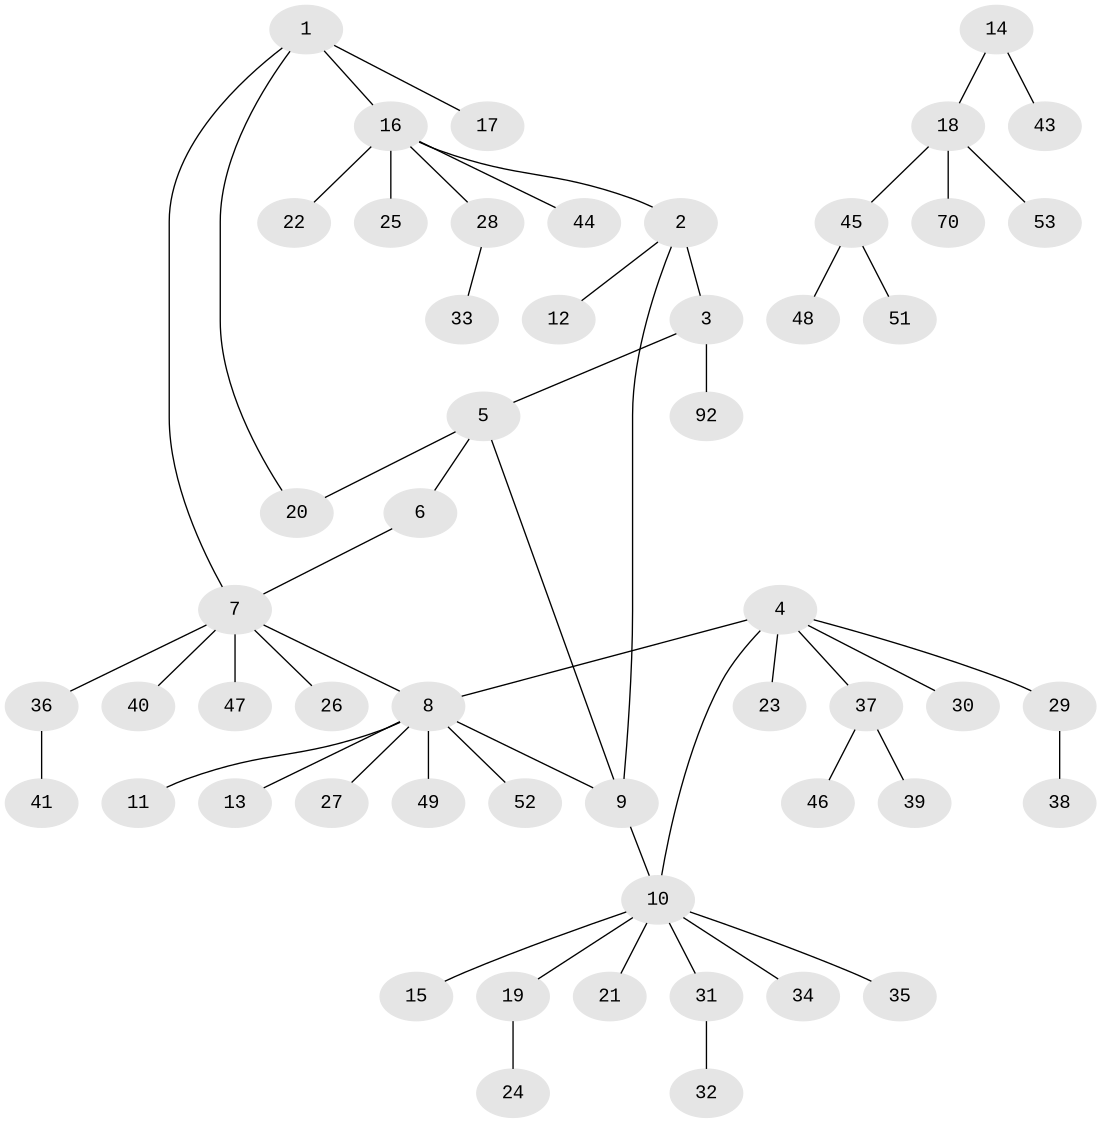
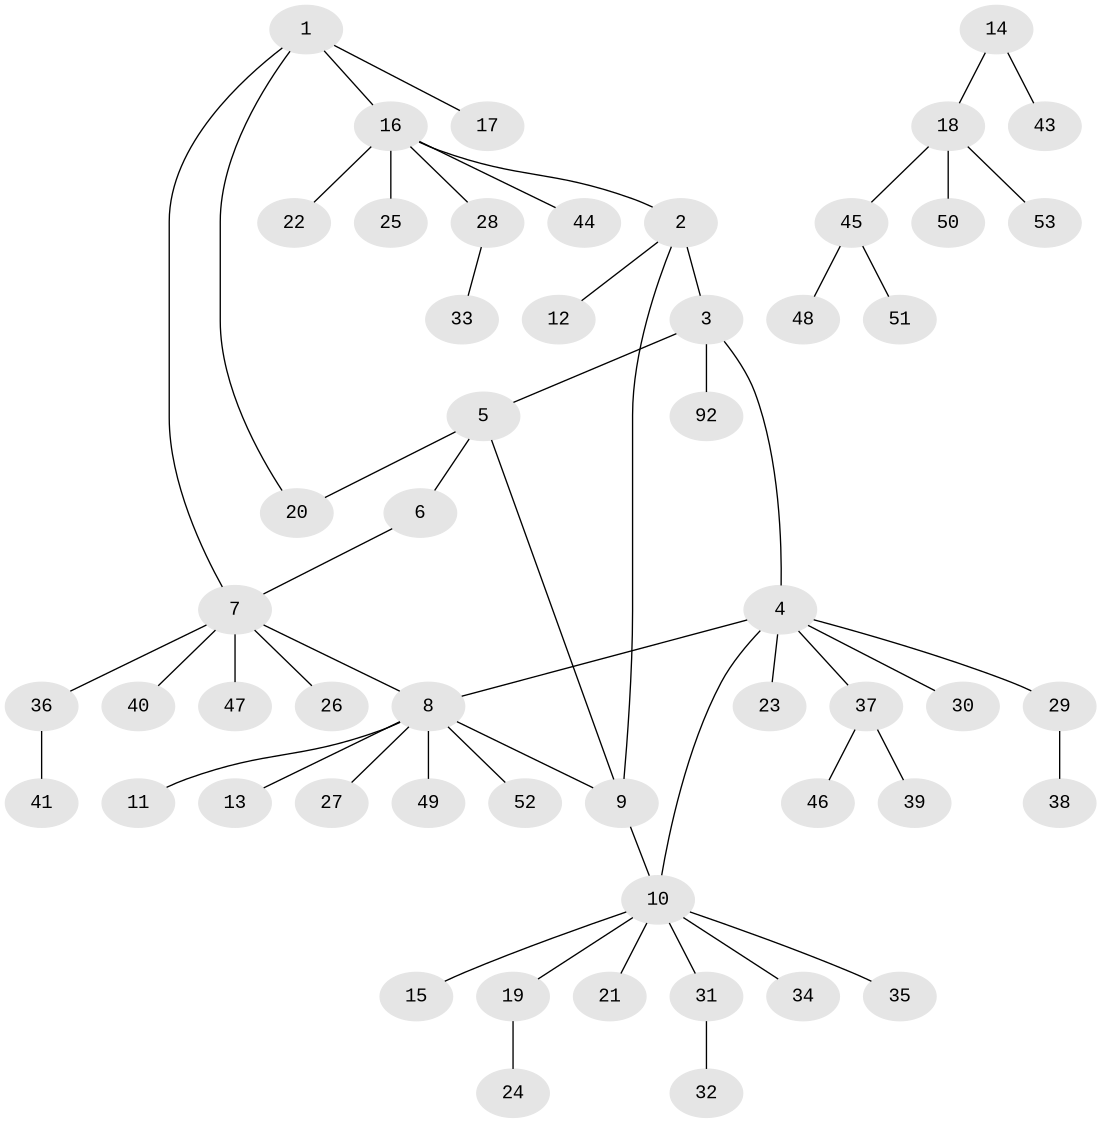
(948, 223) -> (948, 223)
none -> (772, 458)
